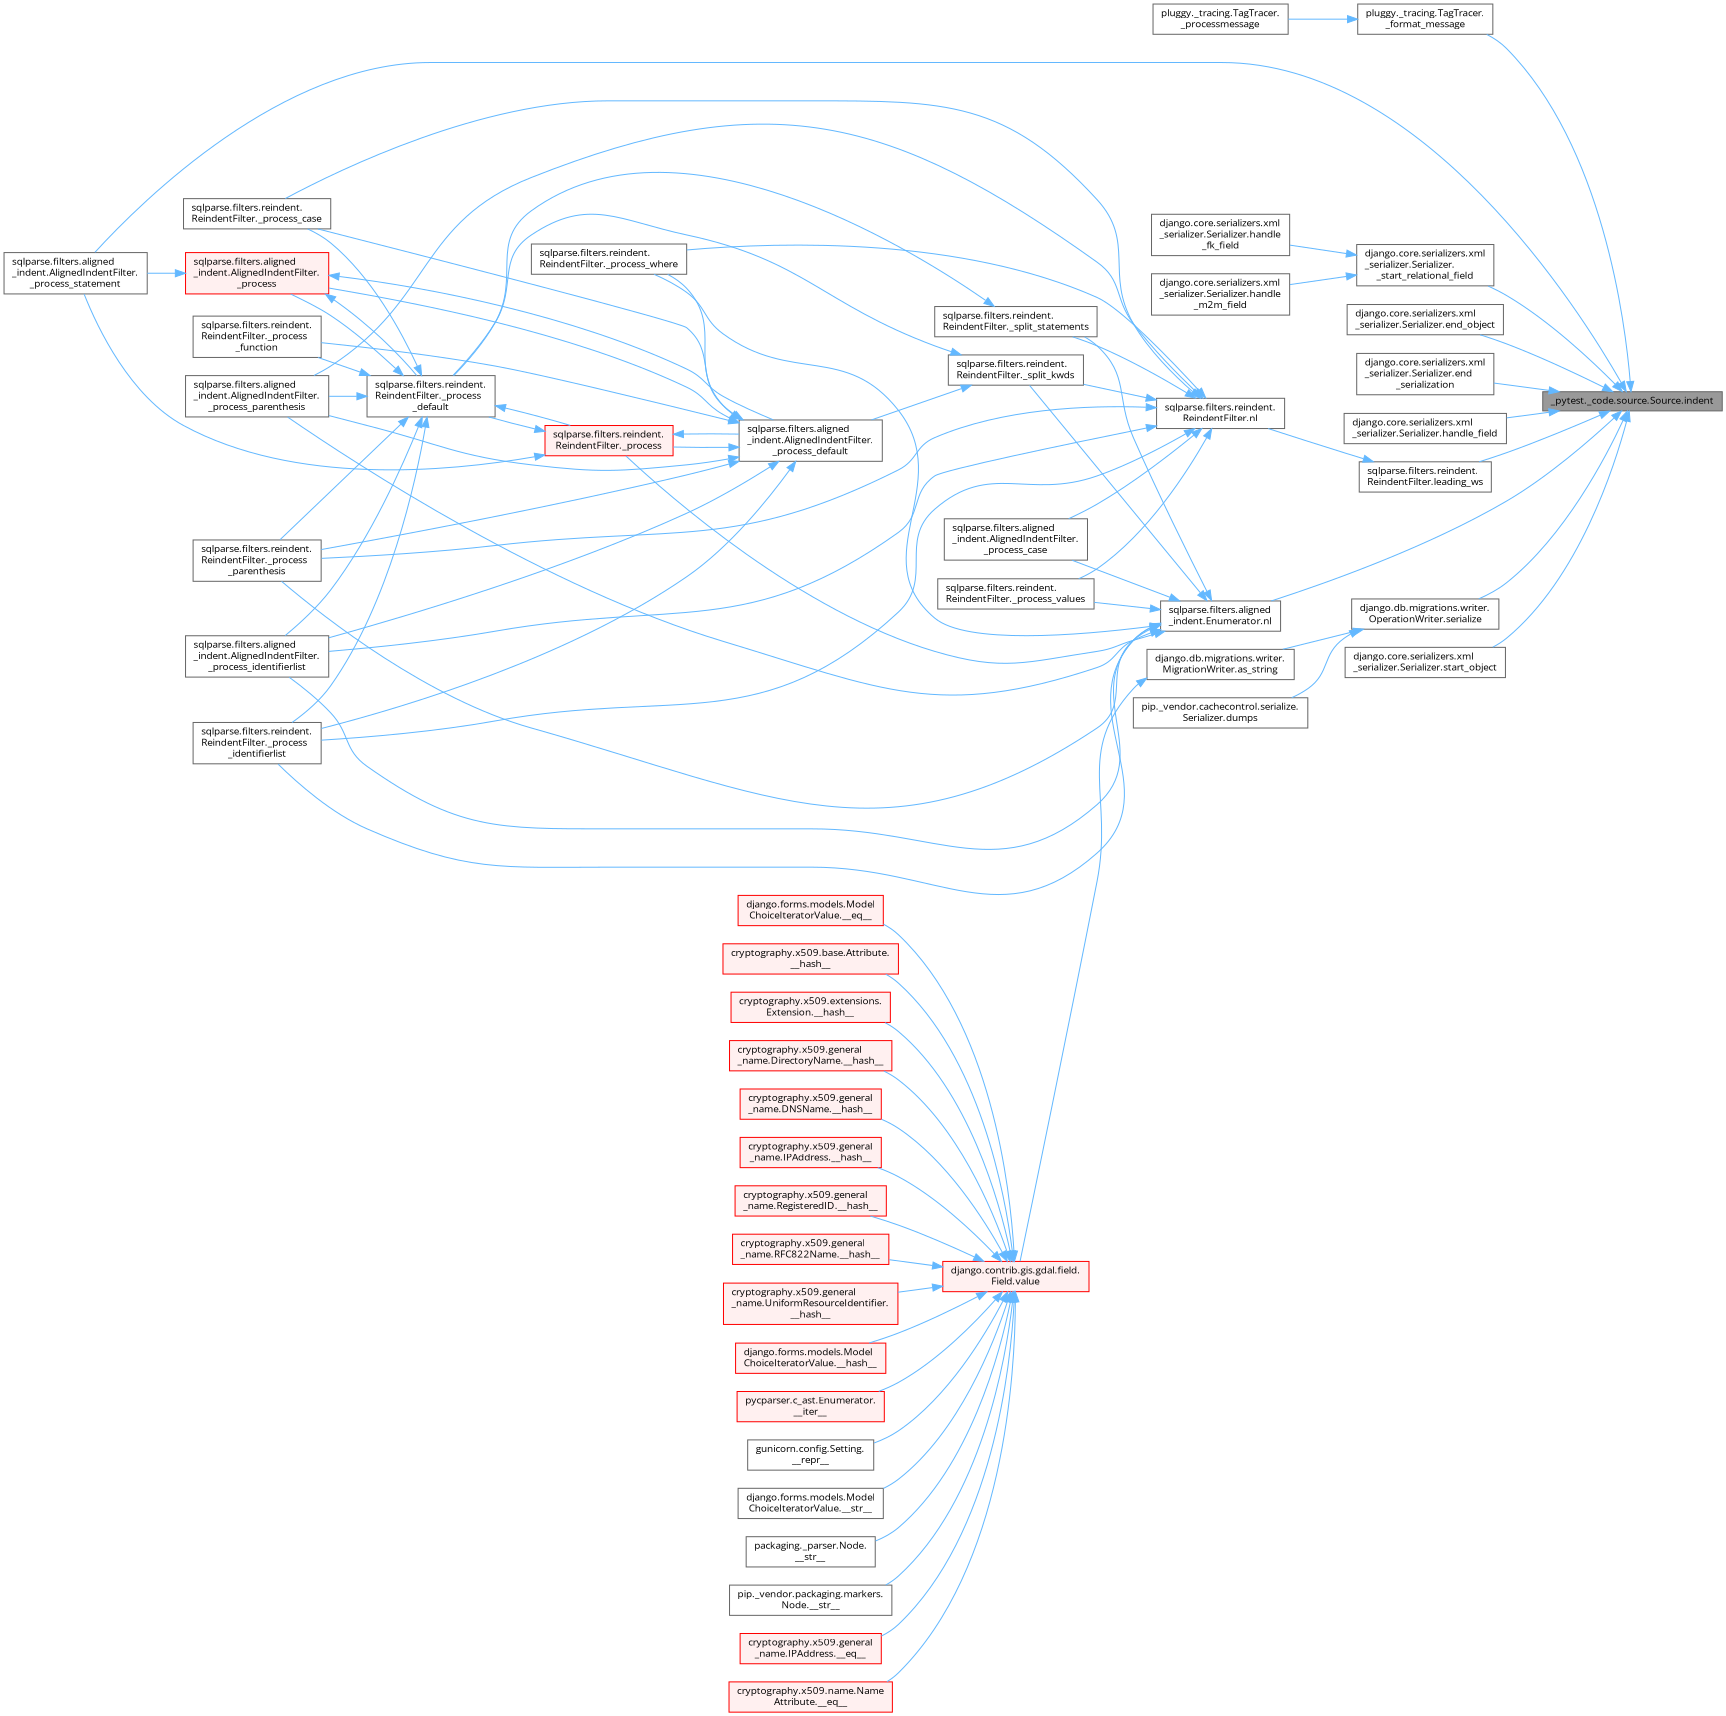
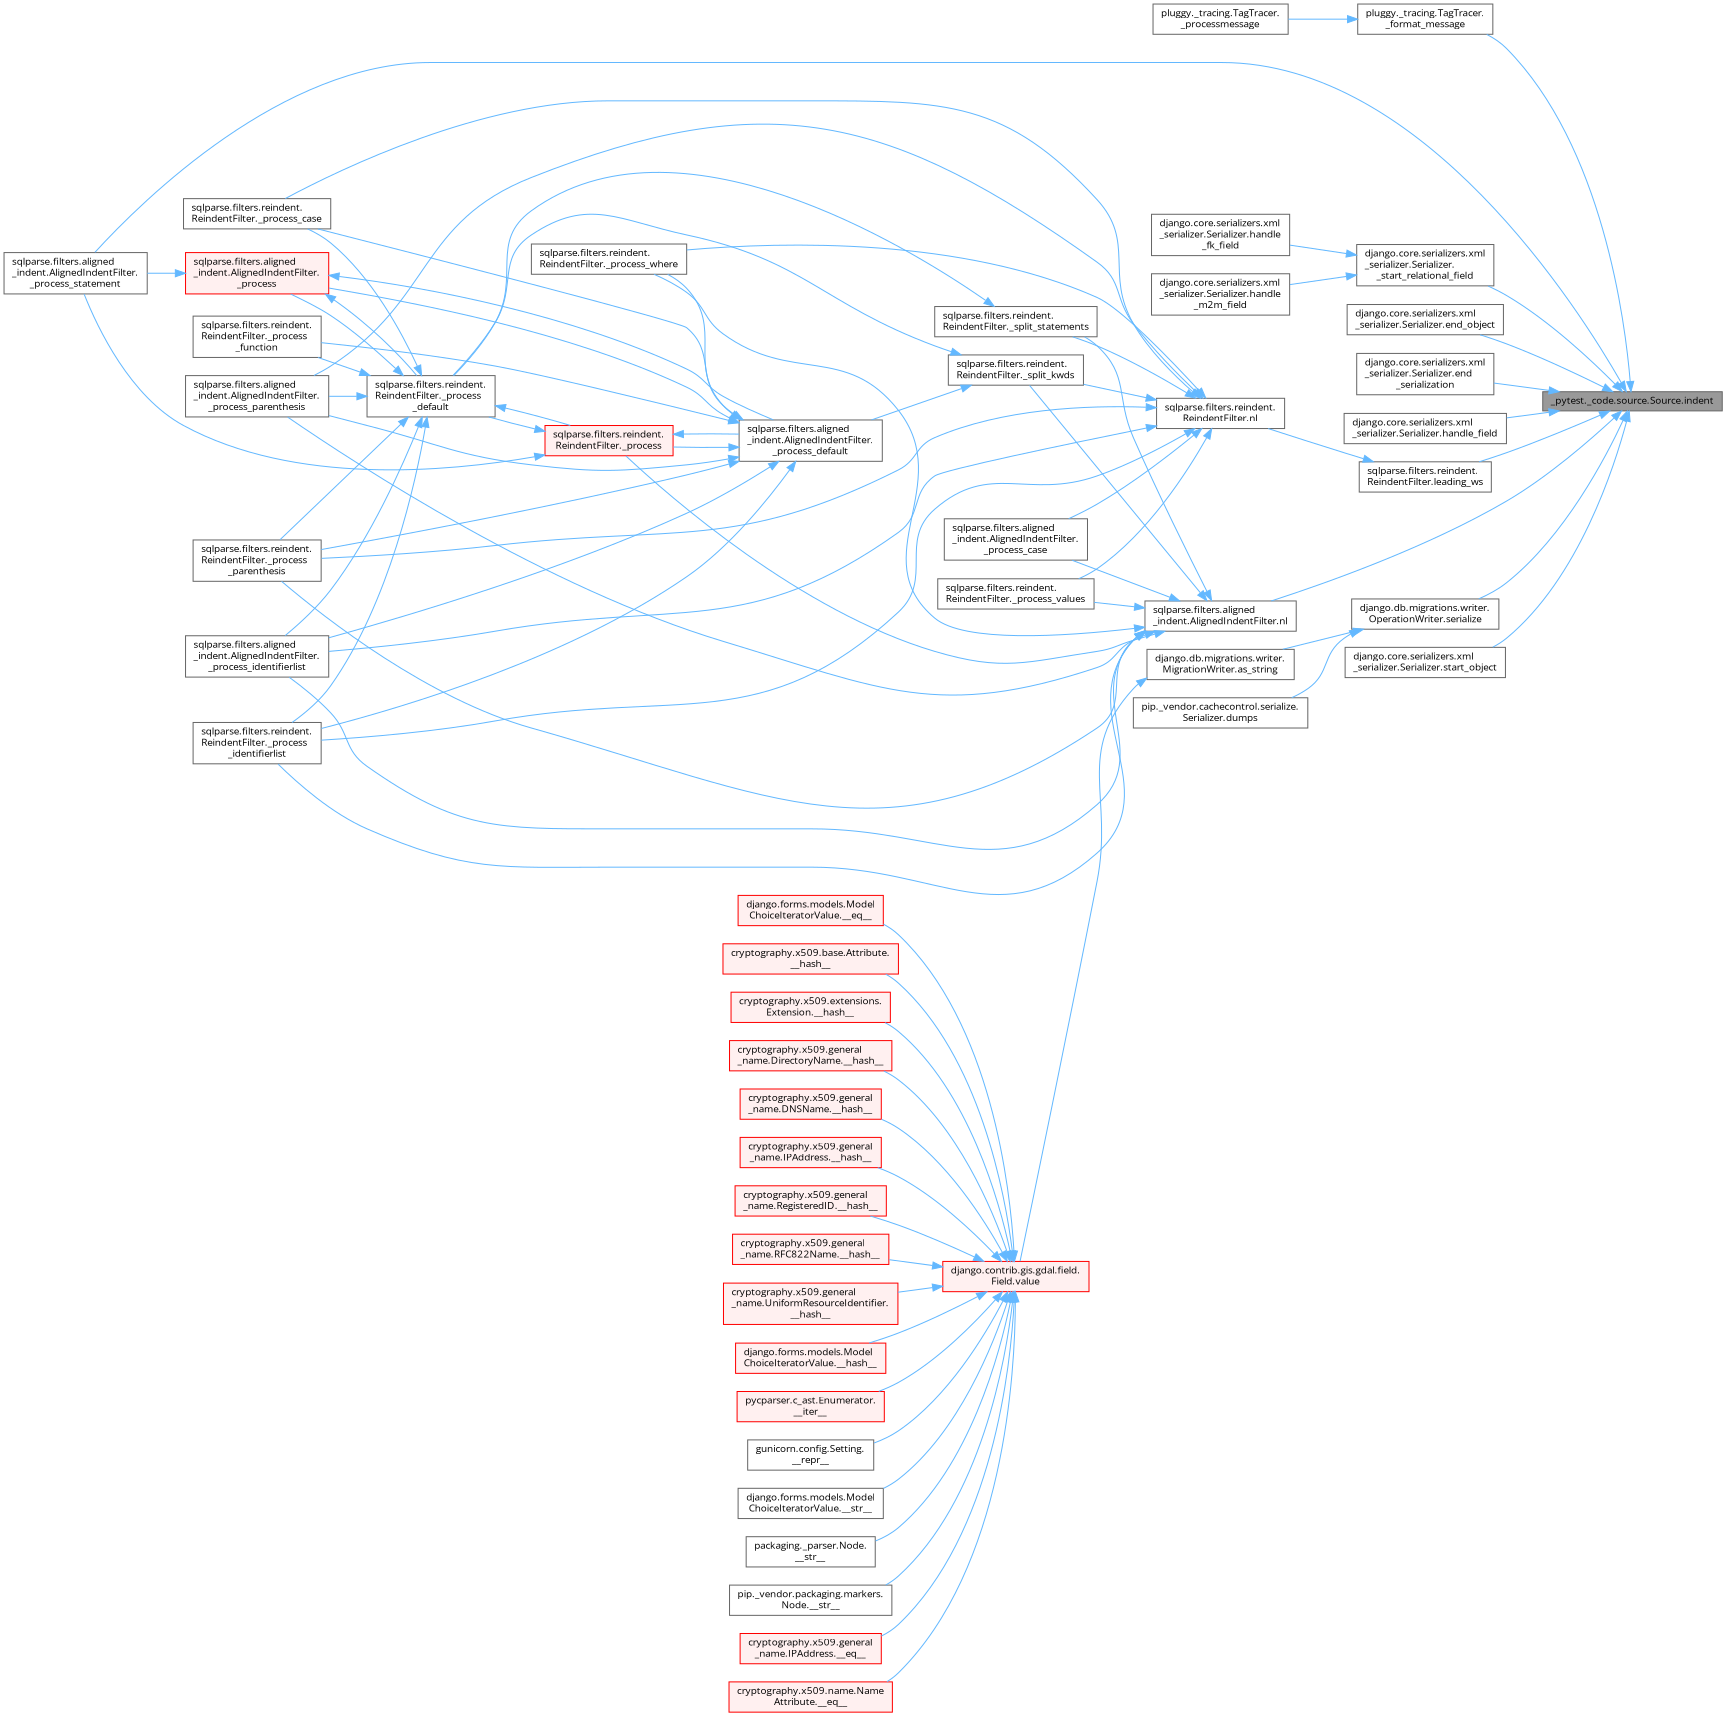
(1221, 616) -> (1221, 616)
